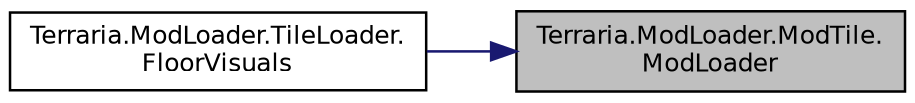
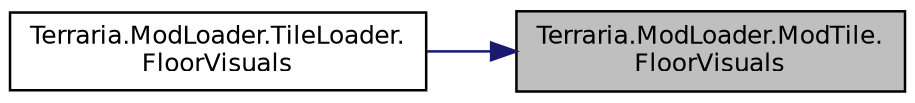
(711, 51) -> (711, 51)
